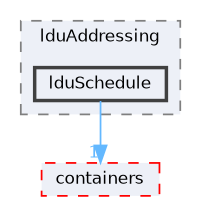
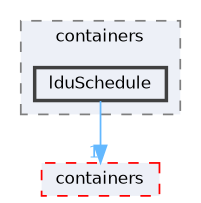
(101, 37) -> (101, 37)
